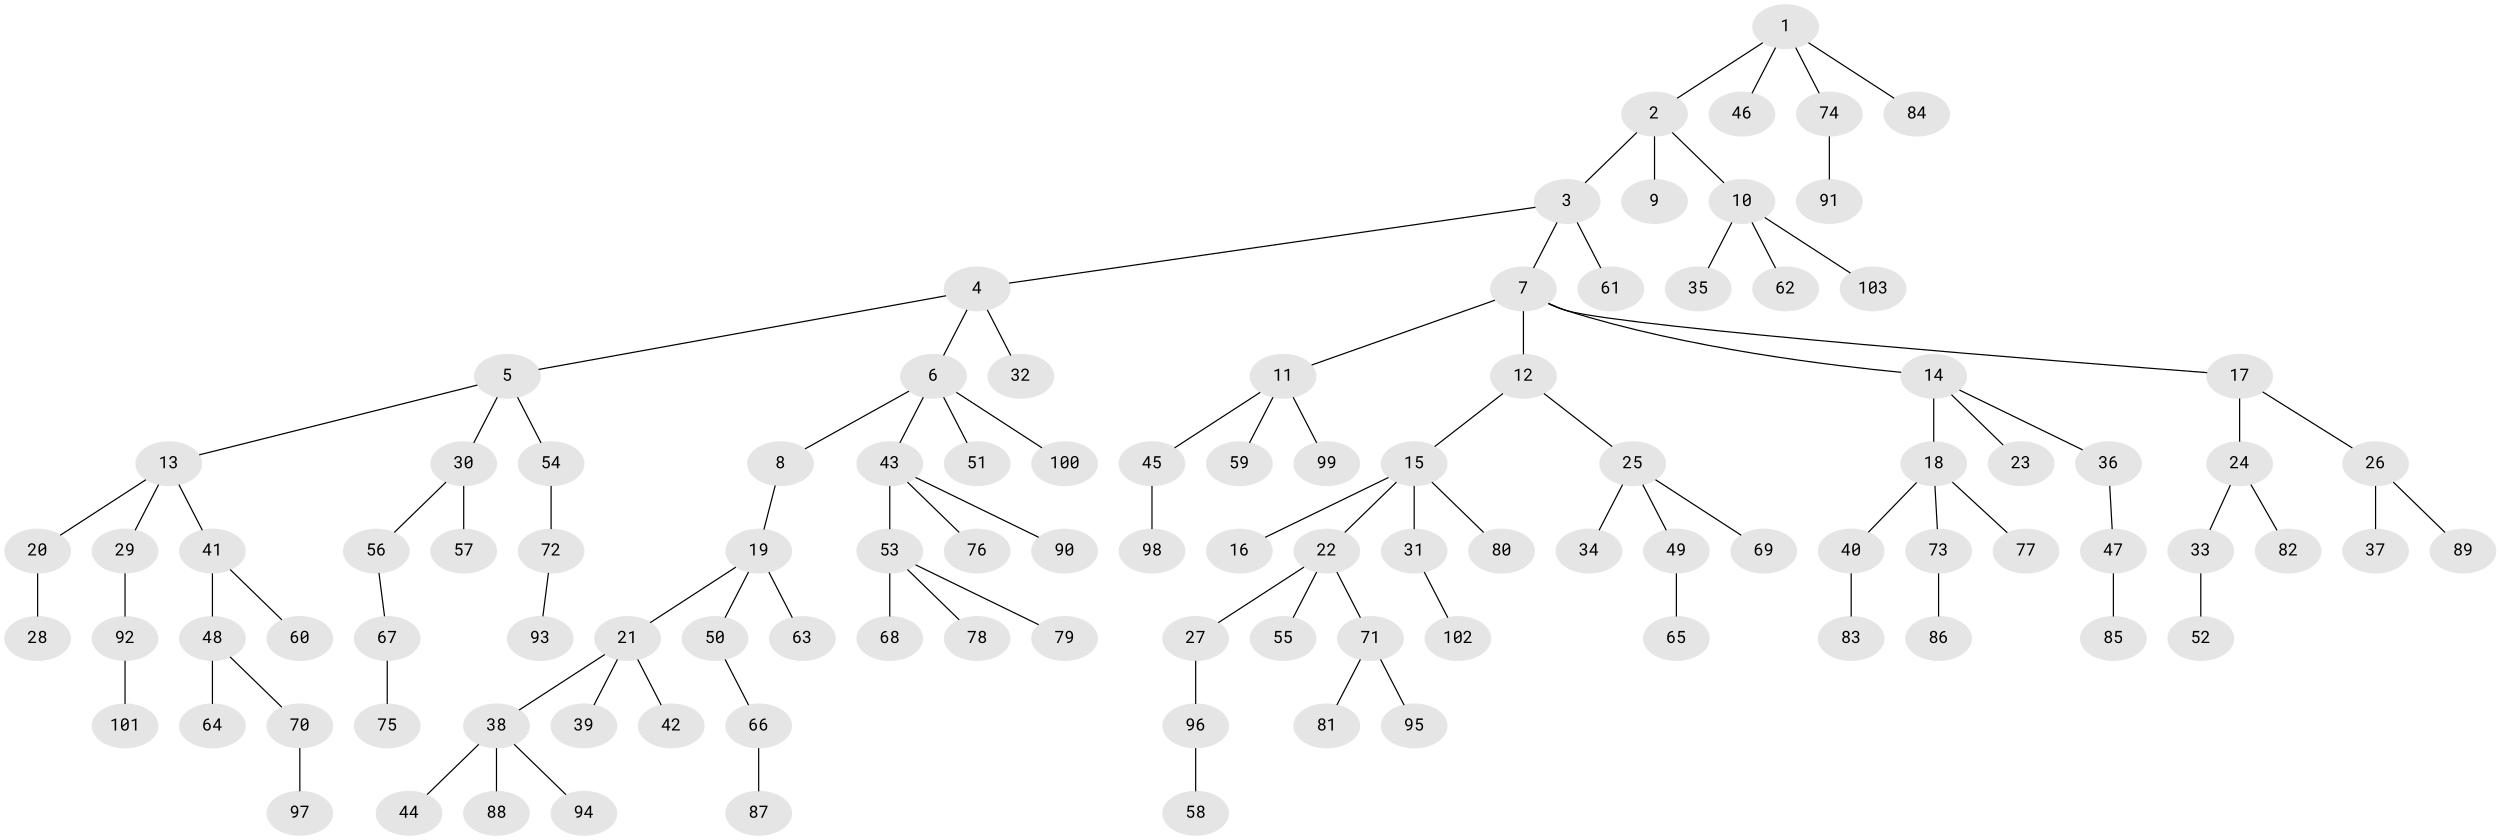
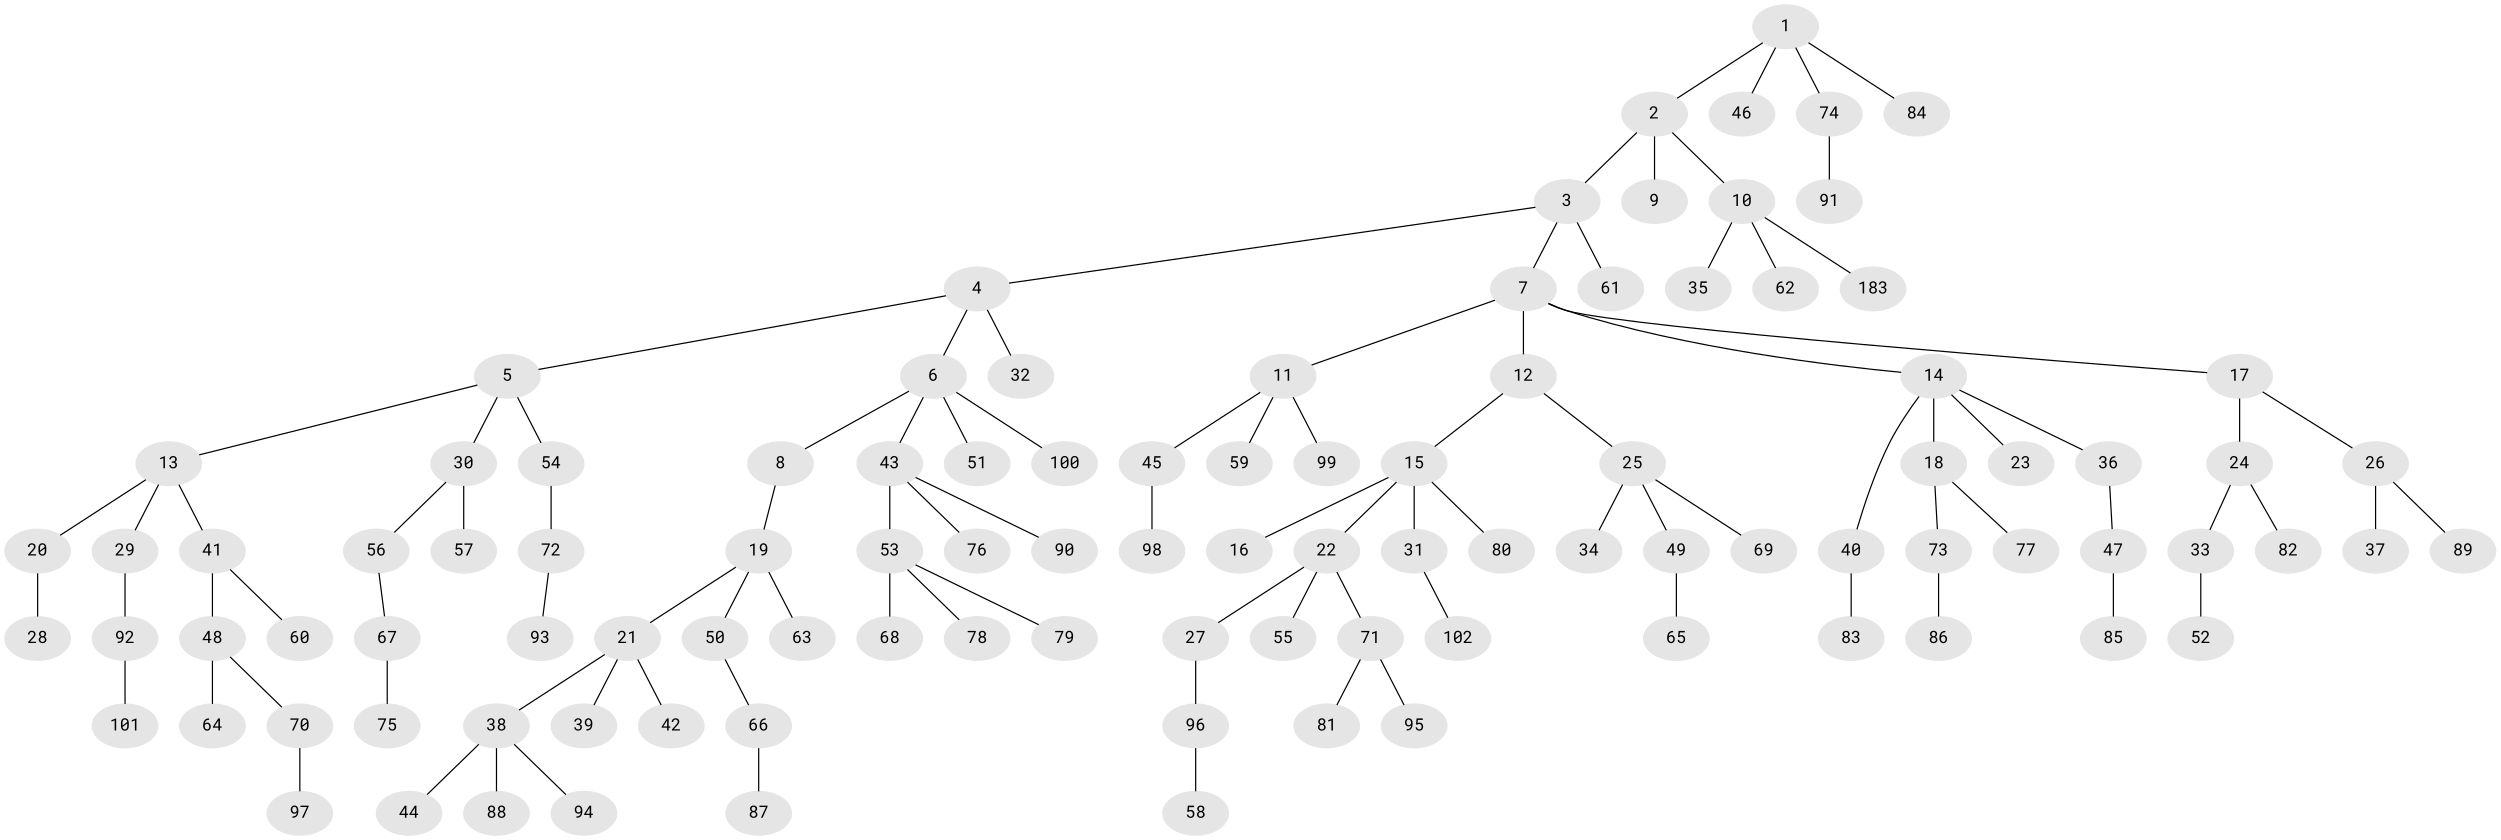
(1873, 289) -> (1873, 289)
(1892, 507) -> (1882, 460)
